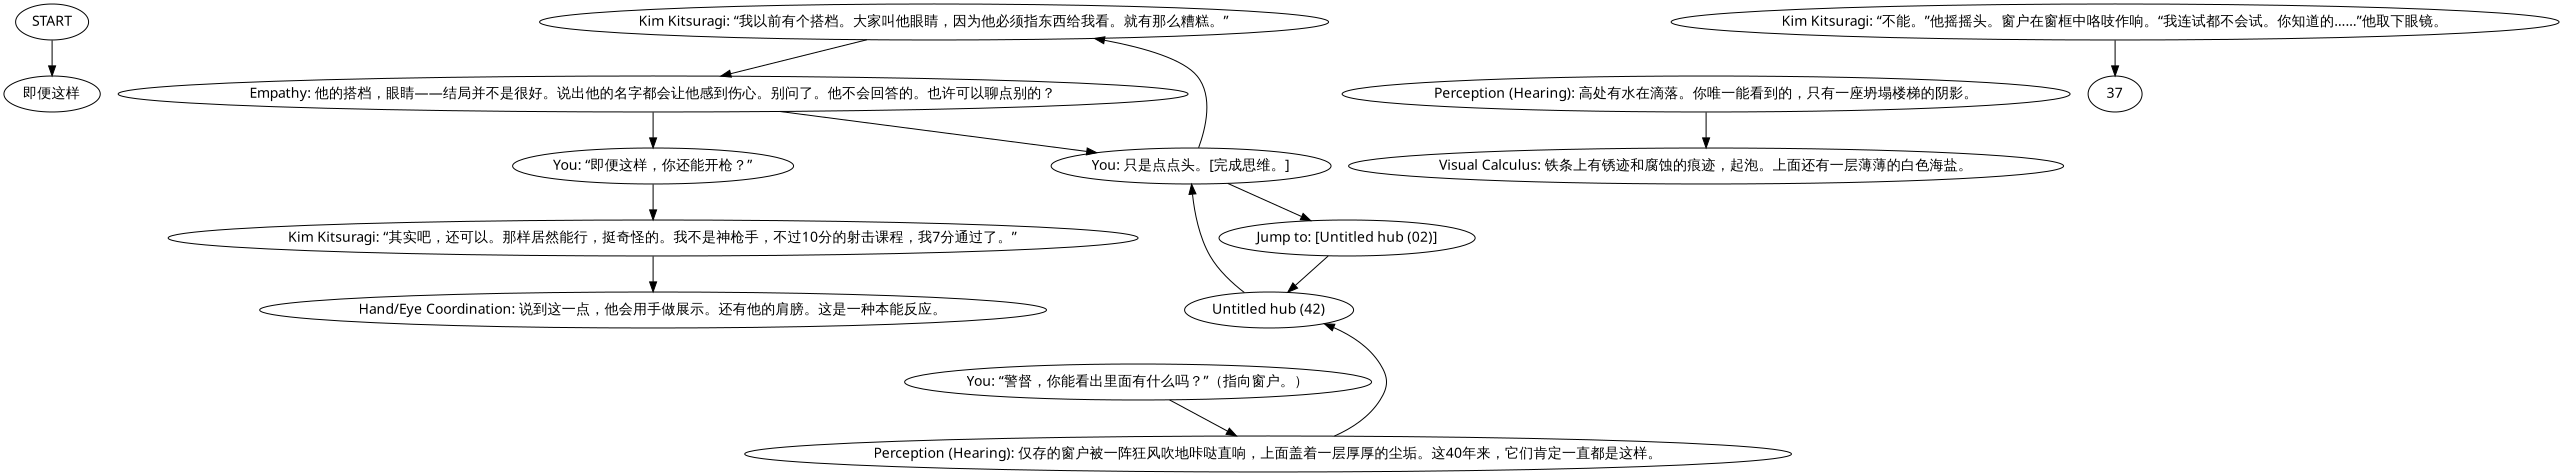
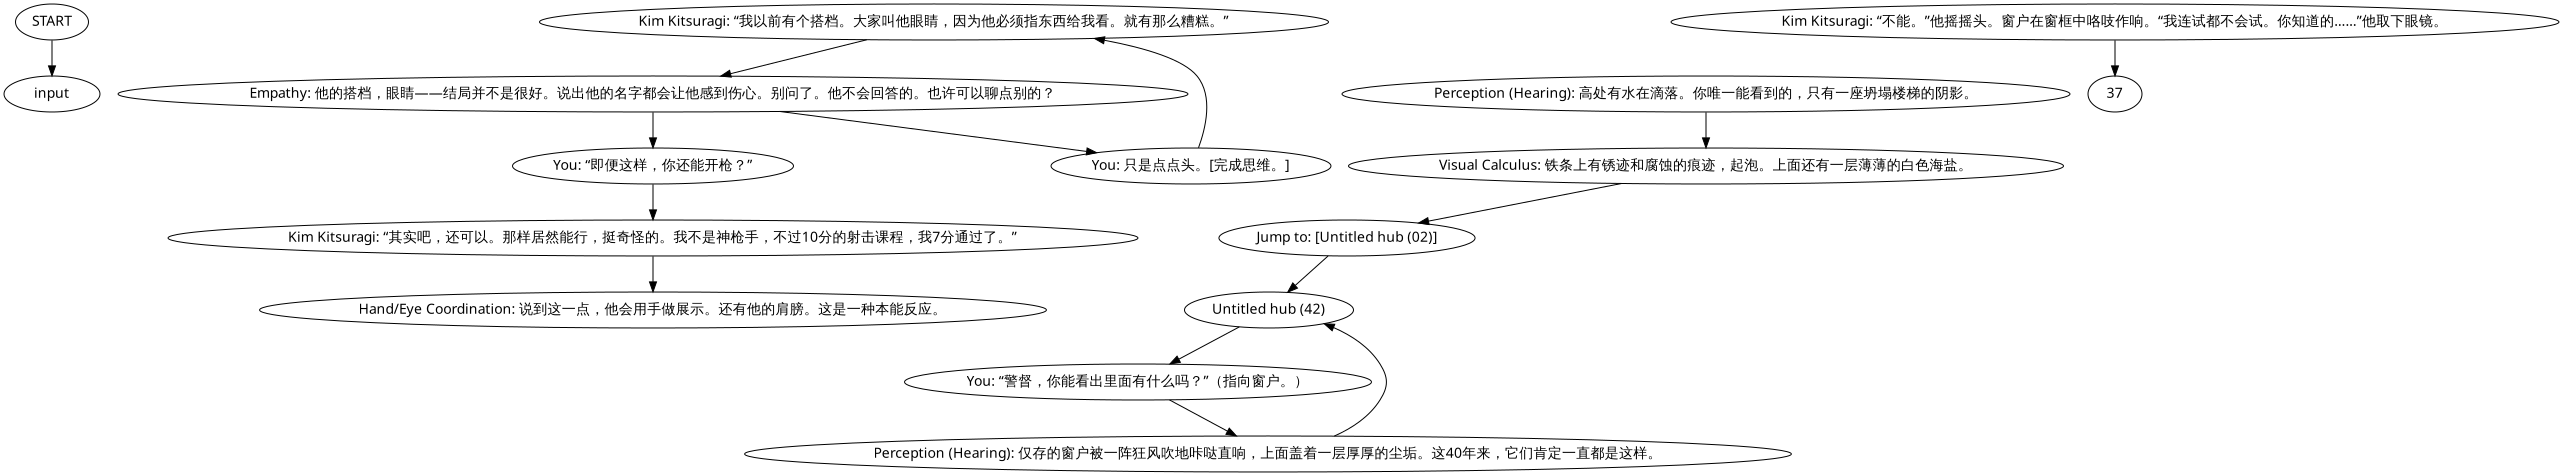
(52, 94) -> (52, 94)
(1265, 200) -> (1525, 202)
(1207, 250) -> (1209, 343)
